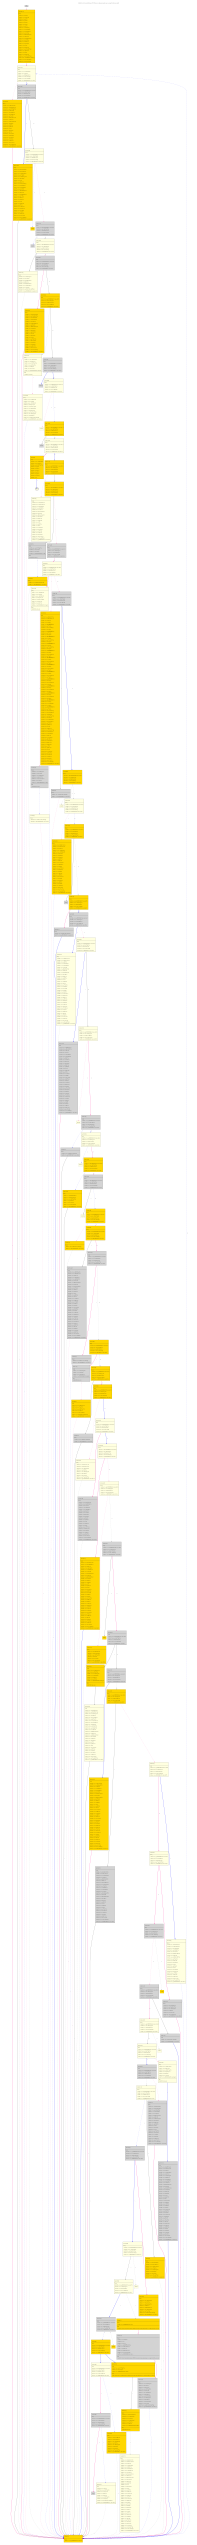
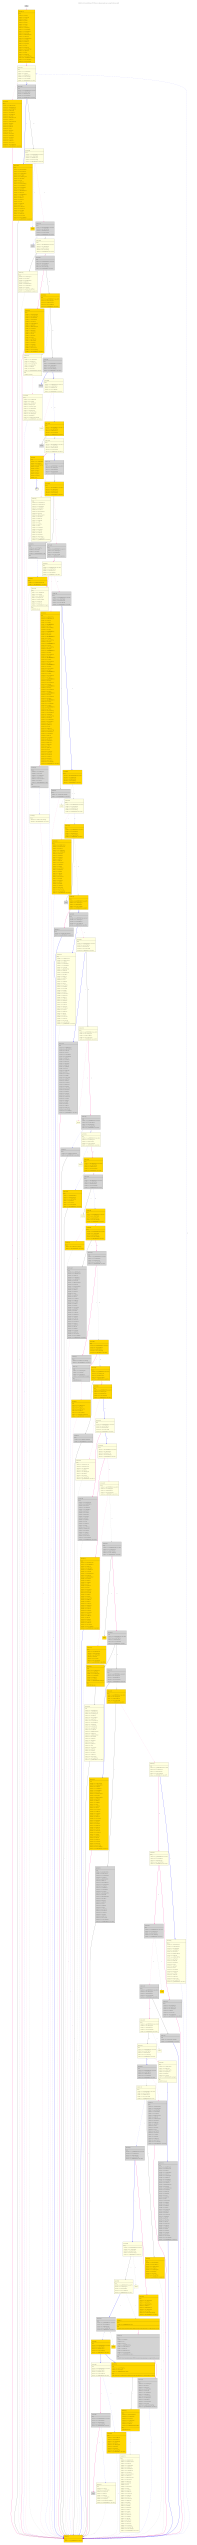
(54, 468) -> (54, 468)
